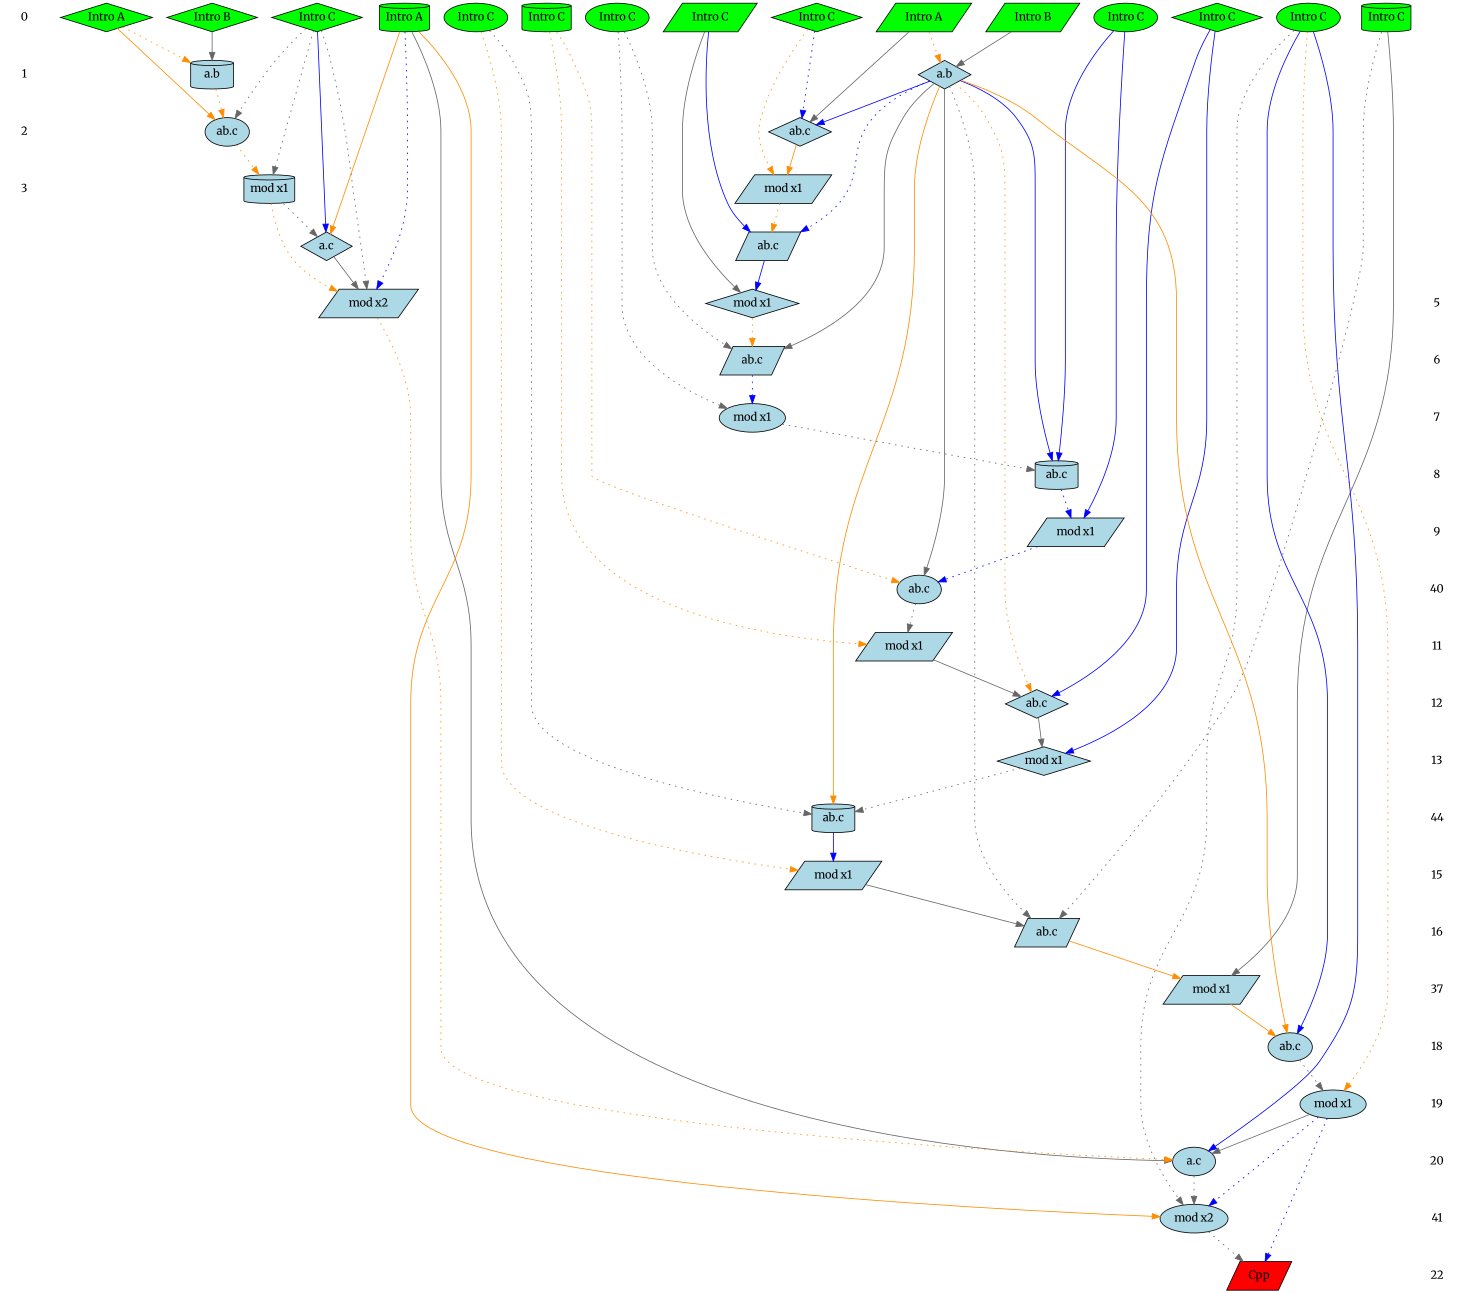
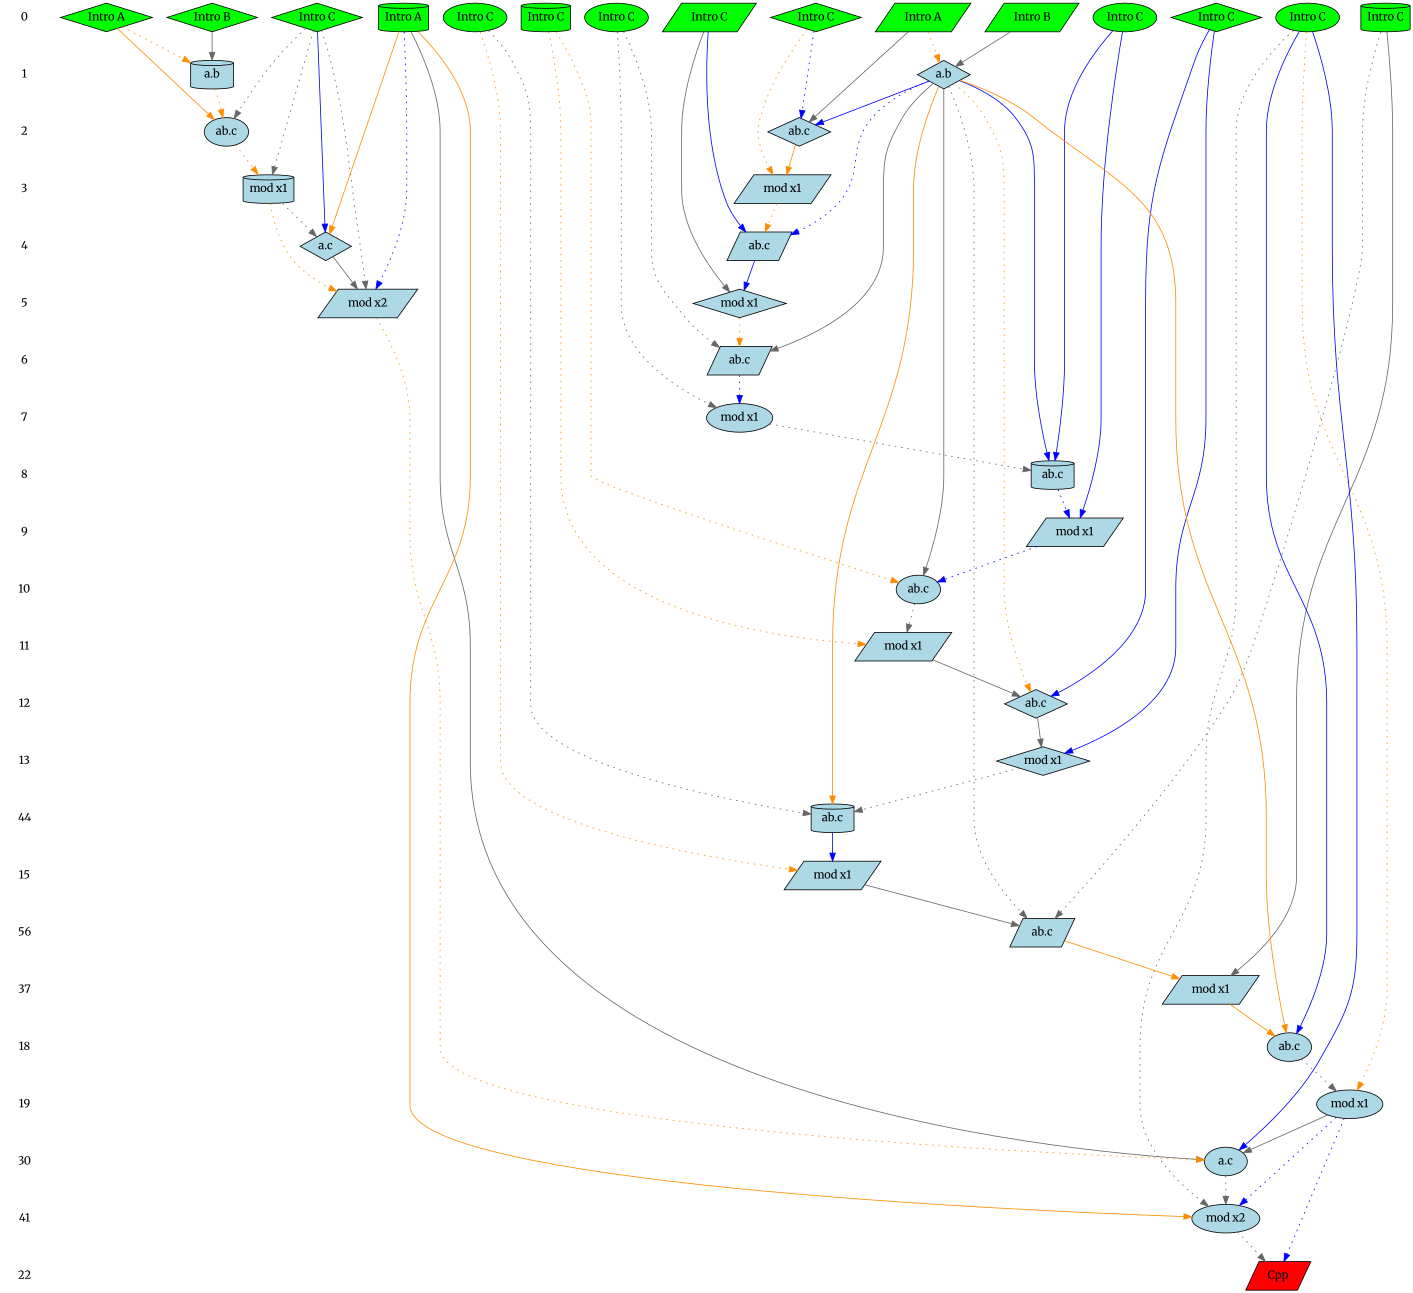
none -> (25, 246)
(1437, 589) -> (25, 589)
(1437, 933) -> (25, 933)
(1437, 1161) -> (25, 1161)
